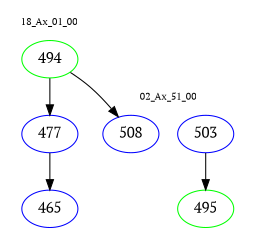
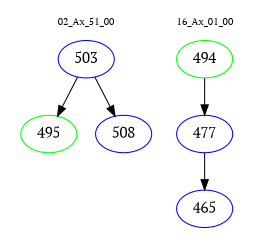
(49, 22) -> (205, 22)
(101, 98) -> (103, 92)
